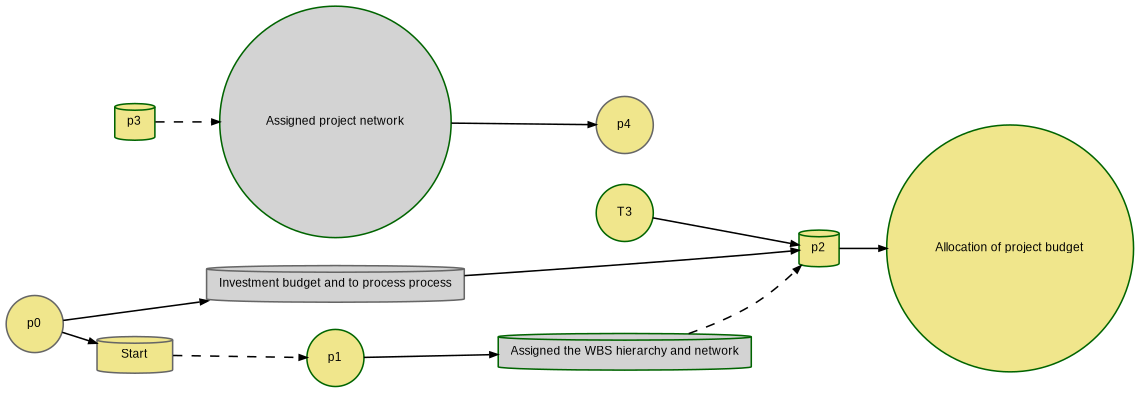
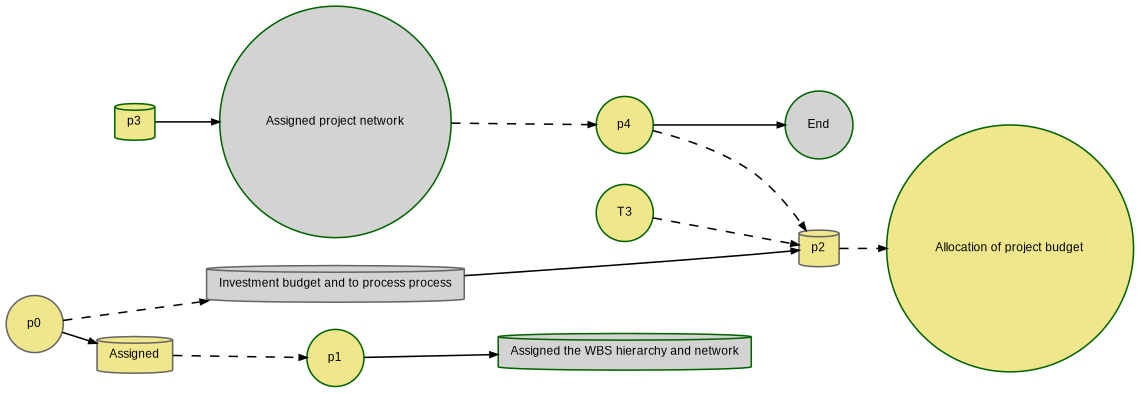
(183, 122) -> (183, 122)
(520, 124) -> (520, 124)
(625, 125) -> (625, 125)
none -> (819, 125)
(722, 231) -> (722, 231)
(819, 248) -> (819, 248)
(859, 248) -> (859, 248)
(746, 309) -> (737, 162)
(131, 311) -> (131, 311)
(135, 355) -> (135, 355)
